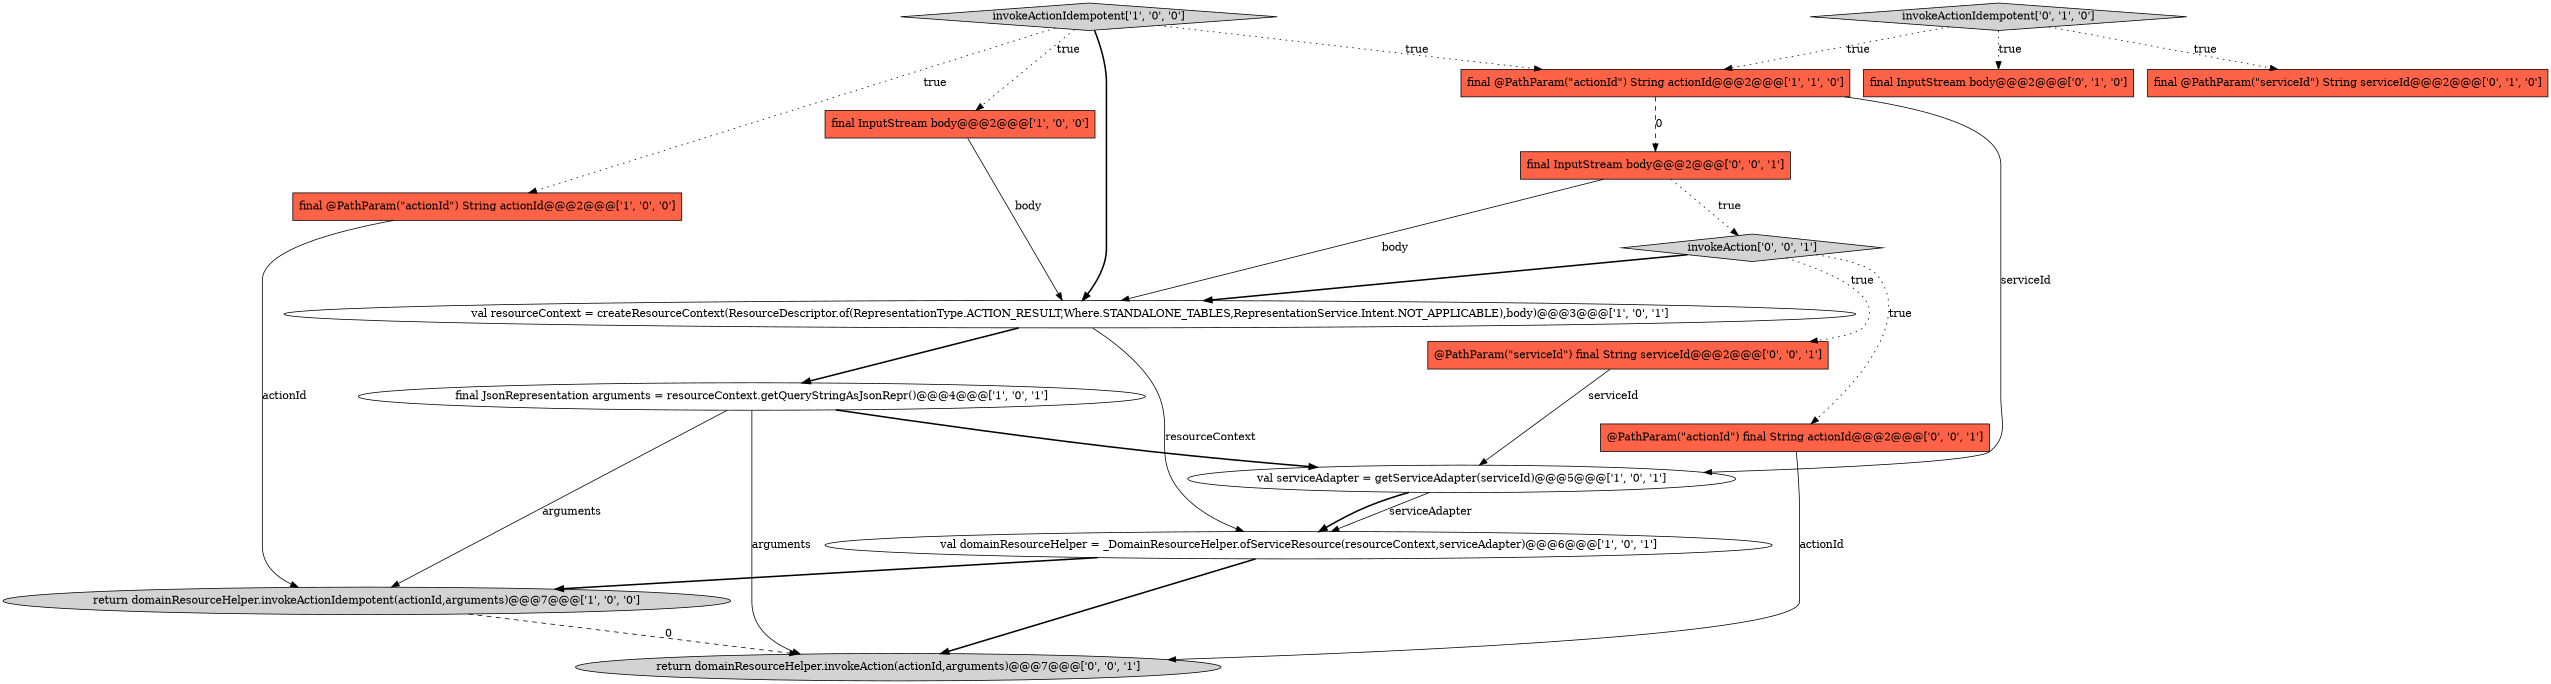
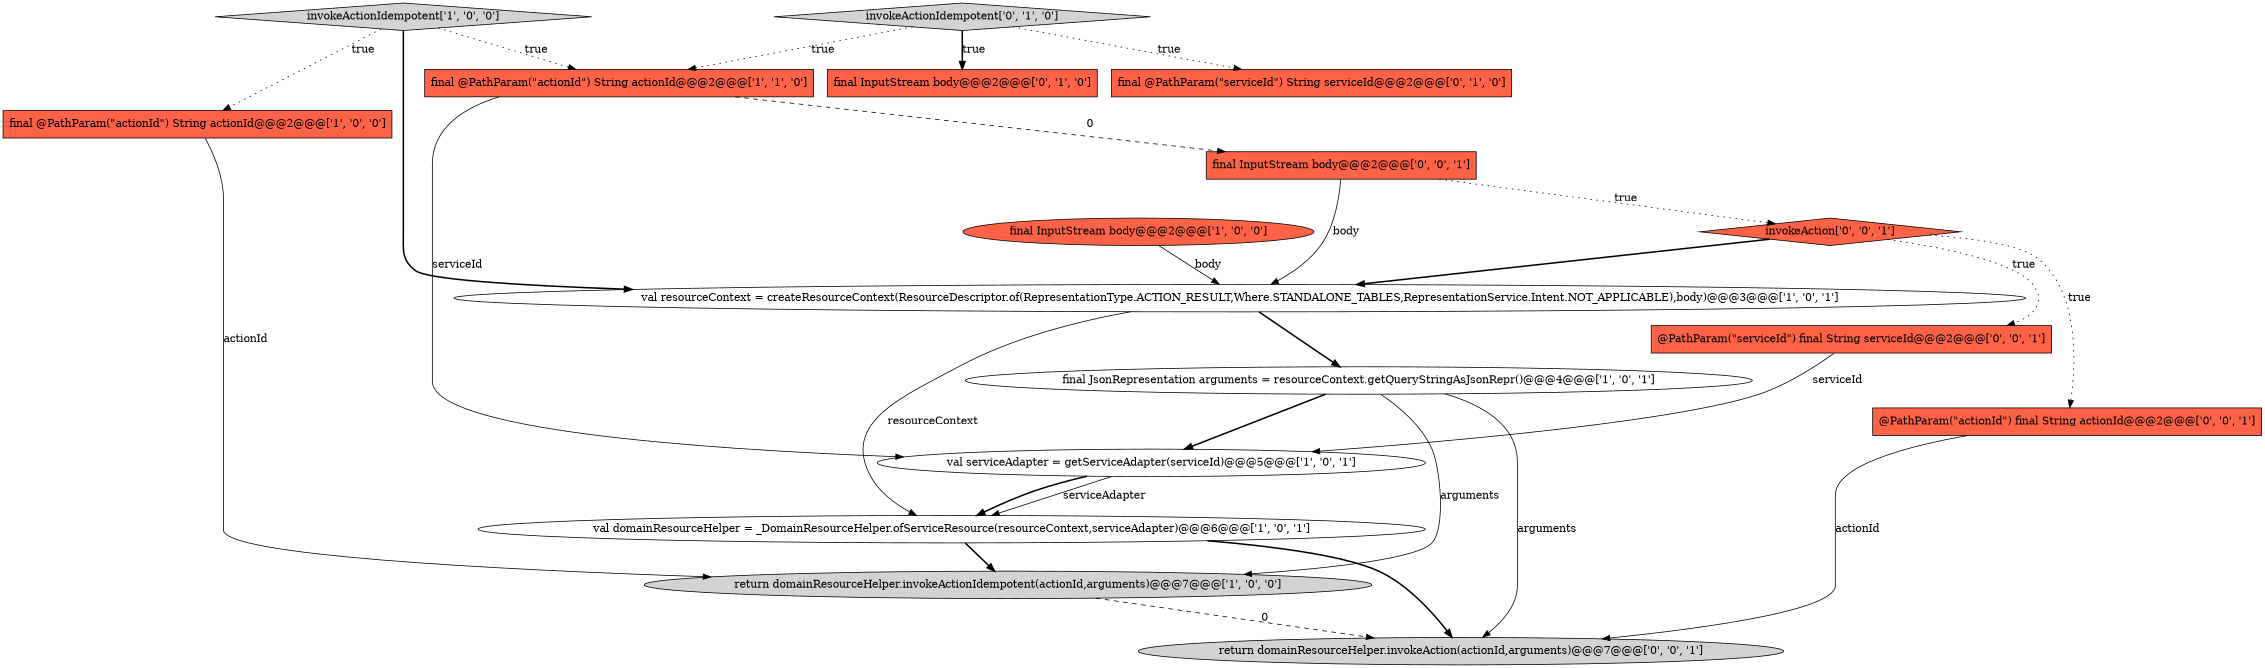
(1999, 46) -> (962, 46)
(1028, 68) -> none
(960, 124) -> (1138, 232)
(1752, 248) -> (1830, 232)
